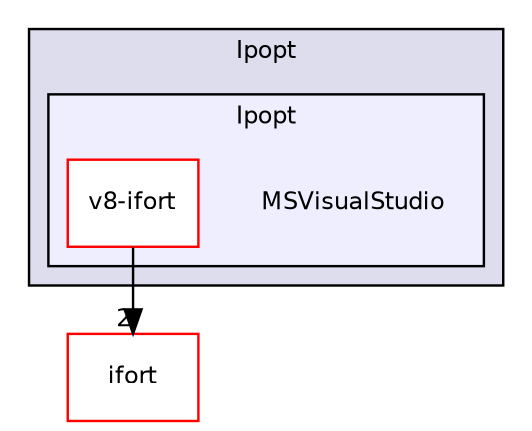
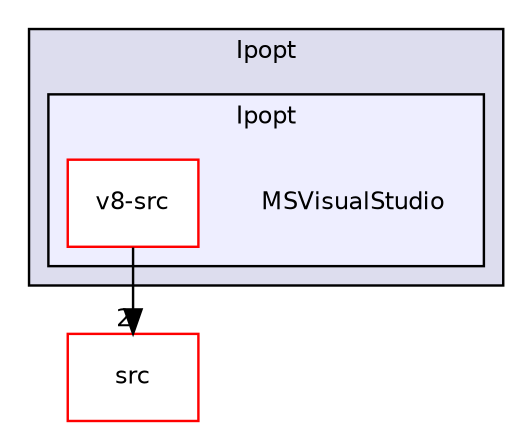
(133, 203) -> (133, 203)
(133, 377) -> (133, 377)
